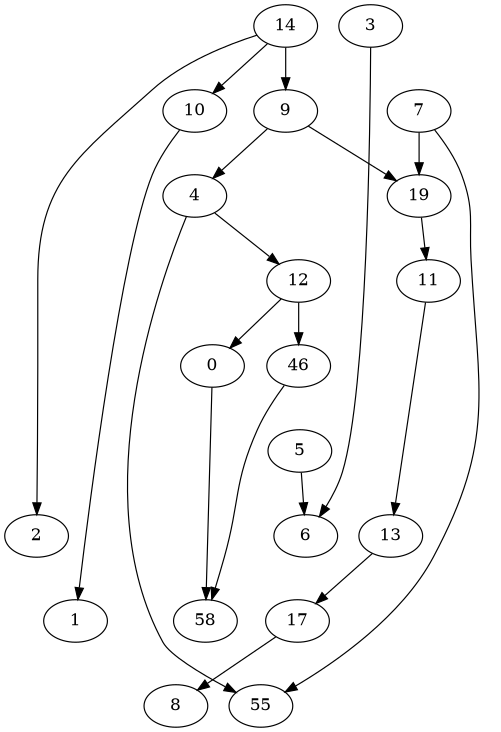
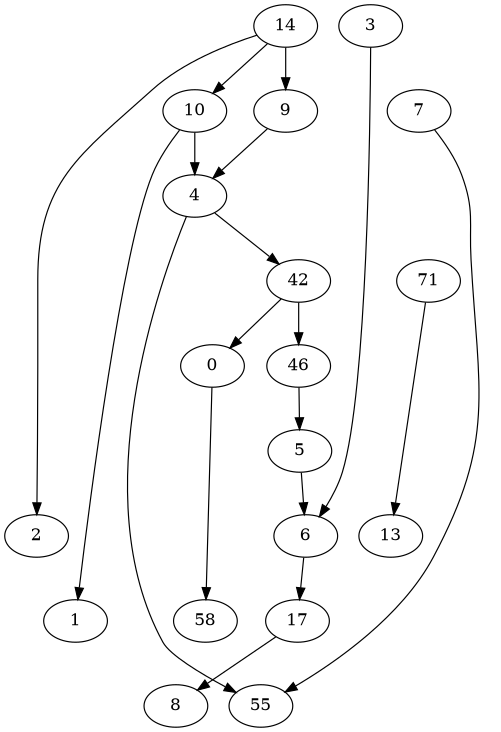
none -> (195, 148)
(419, 196) -> none
(299, 281) -> (299, 281)
(429, 281) -> (429, 281)
(240, 483) -> (299, 403)
(349, 574) -> (302, 573)
